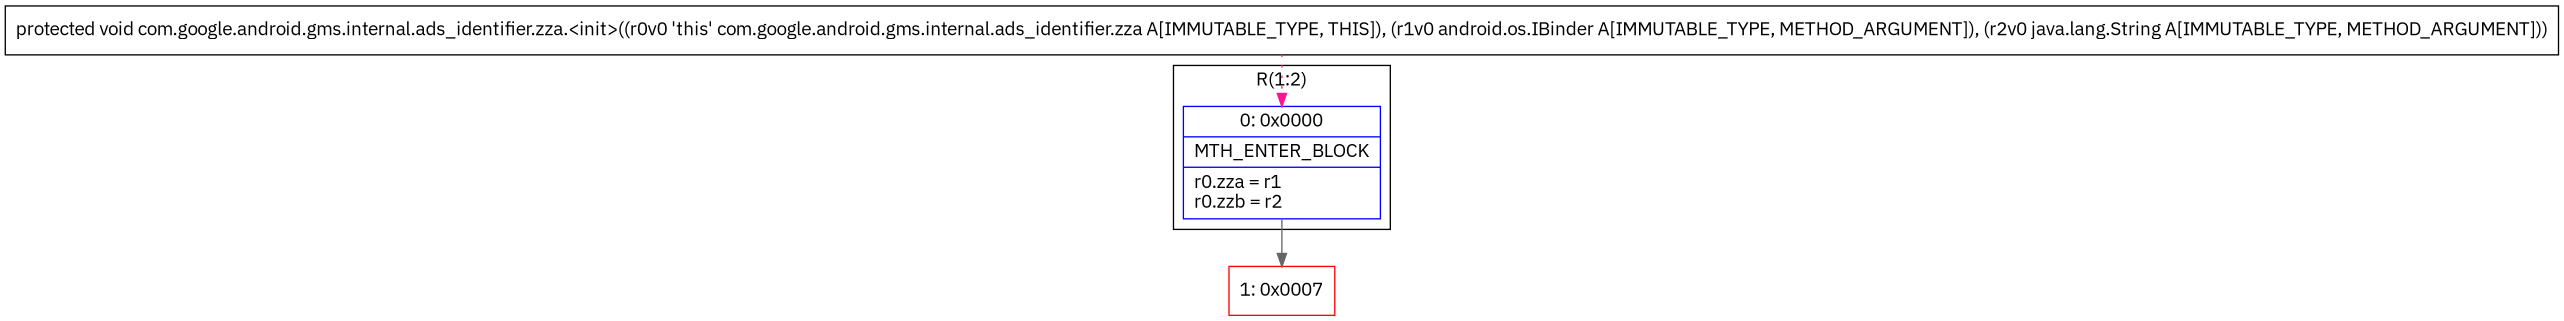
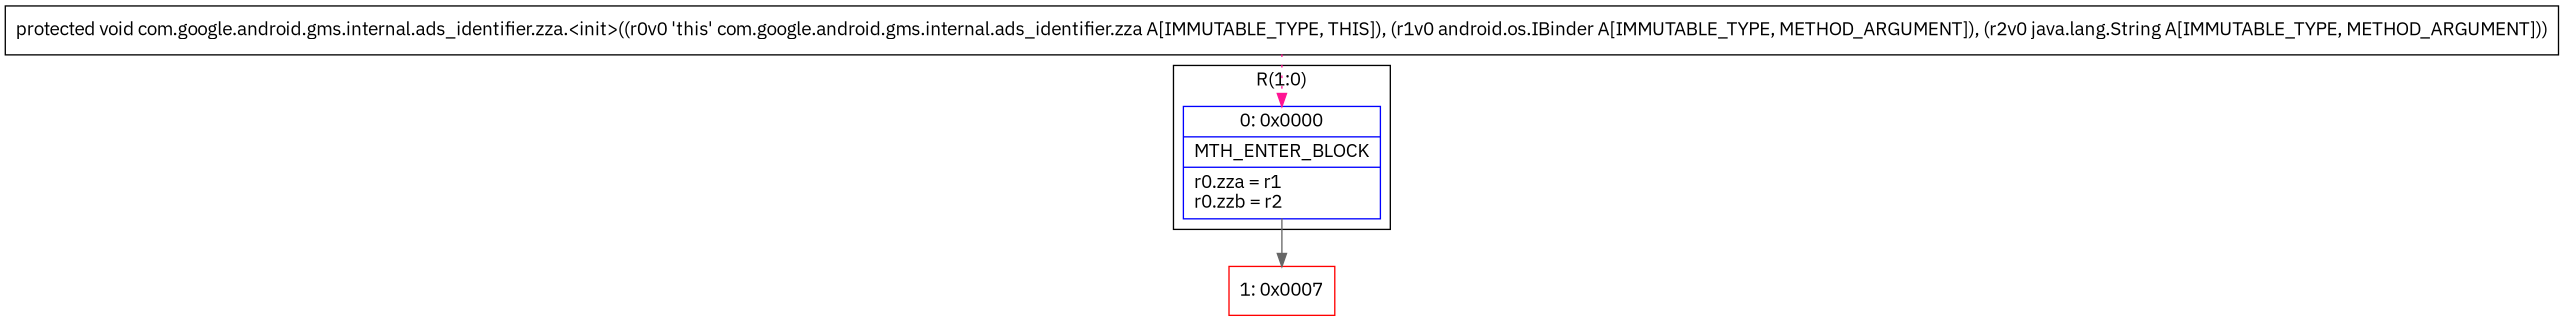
(1282, 81) -> (1282, 81)
